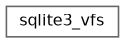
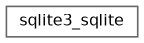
(62, 22) -> (72, 22)
